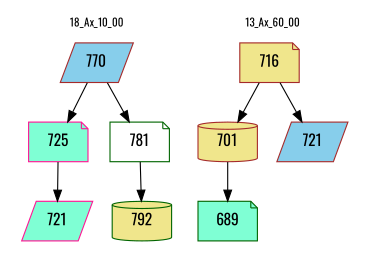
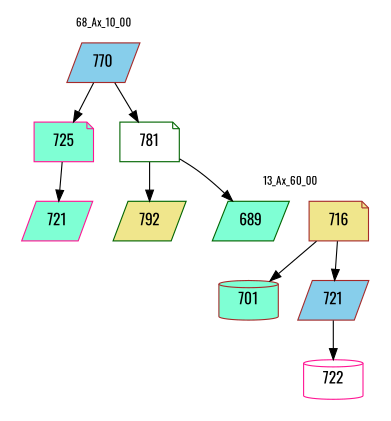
(97, 24) -> (104, 24)
(228, 142) -> (249, 300)
(228, 176) -> (211, 181)
(142, 221) -> (150, 221)
(228, 221) -> (251, 221)
none -> (333, 380)
